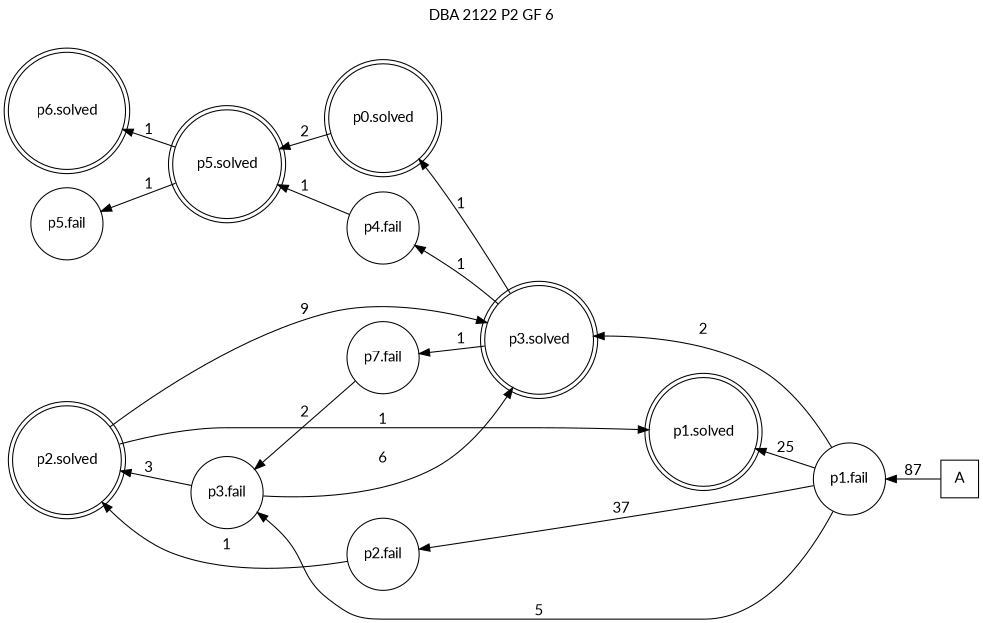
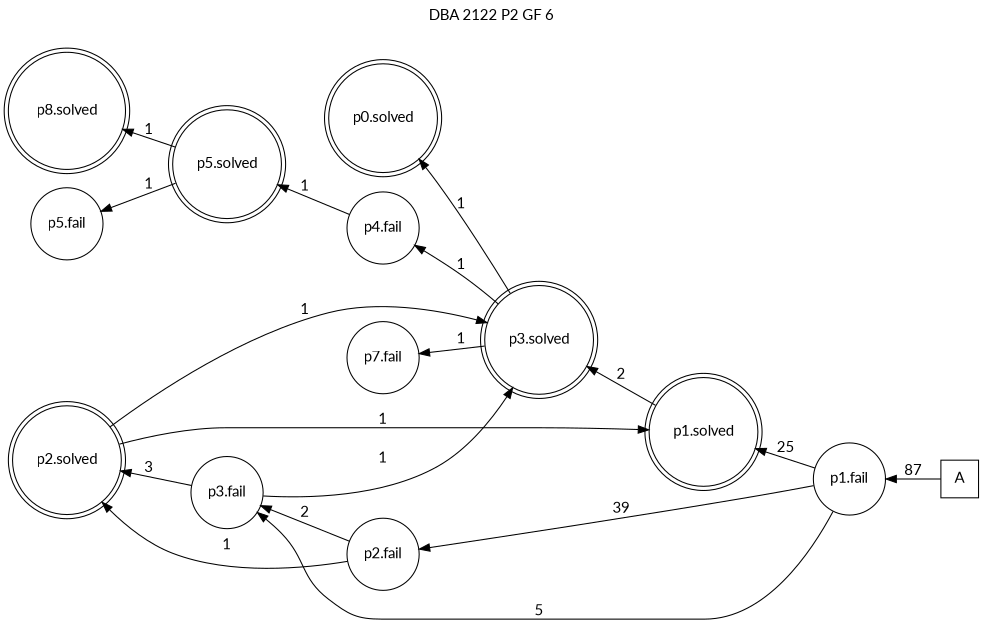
(67, 111) -> (67, 111)
(310, 140) -> none
(305, 310) -> (305, 310)
(736, 358) -> (626, 389)
(311, 420) -> (310, 525)
(383, 459) -> (383, 459)
(621, 509) -> (621, 509)
